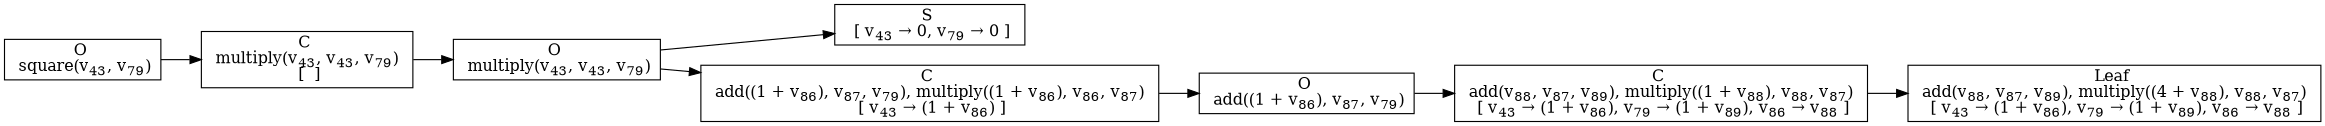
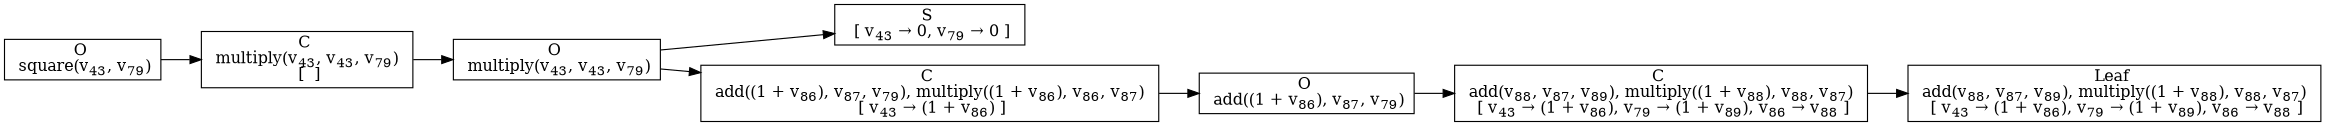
(2131, 92) -> (2131, 92)
